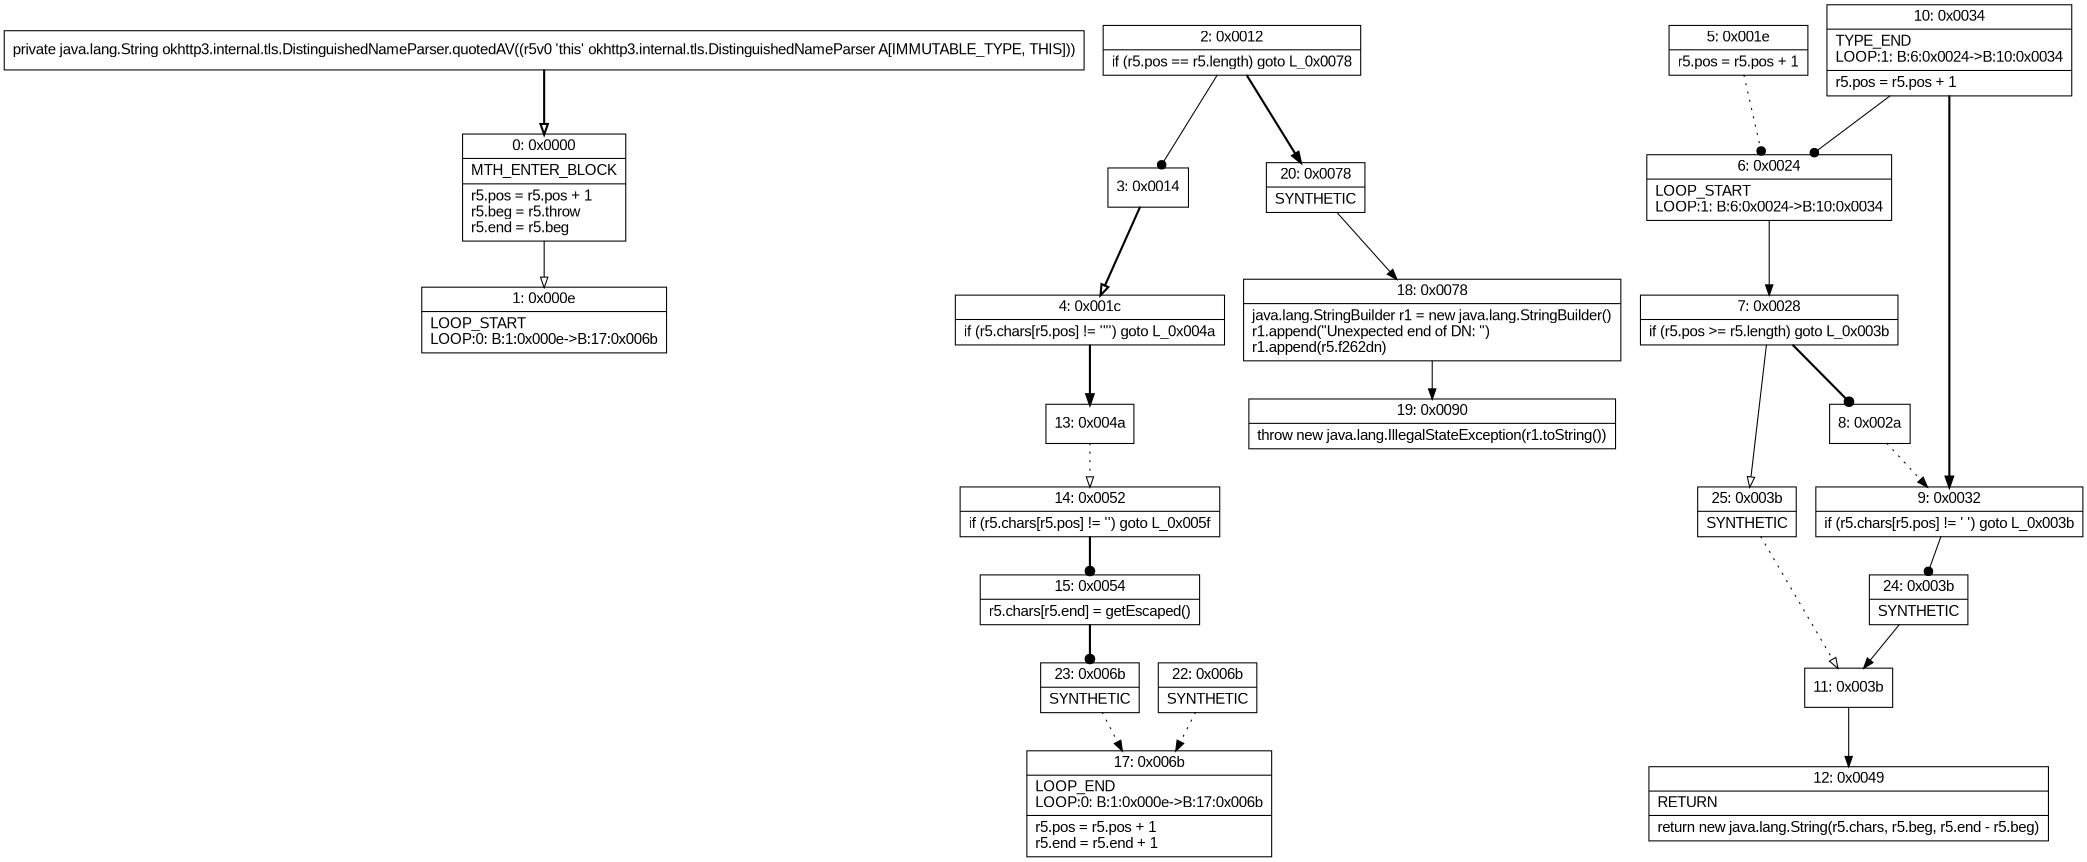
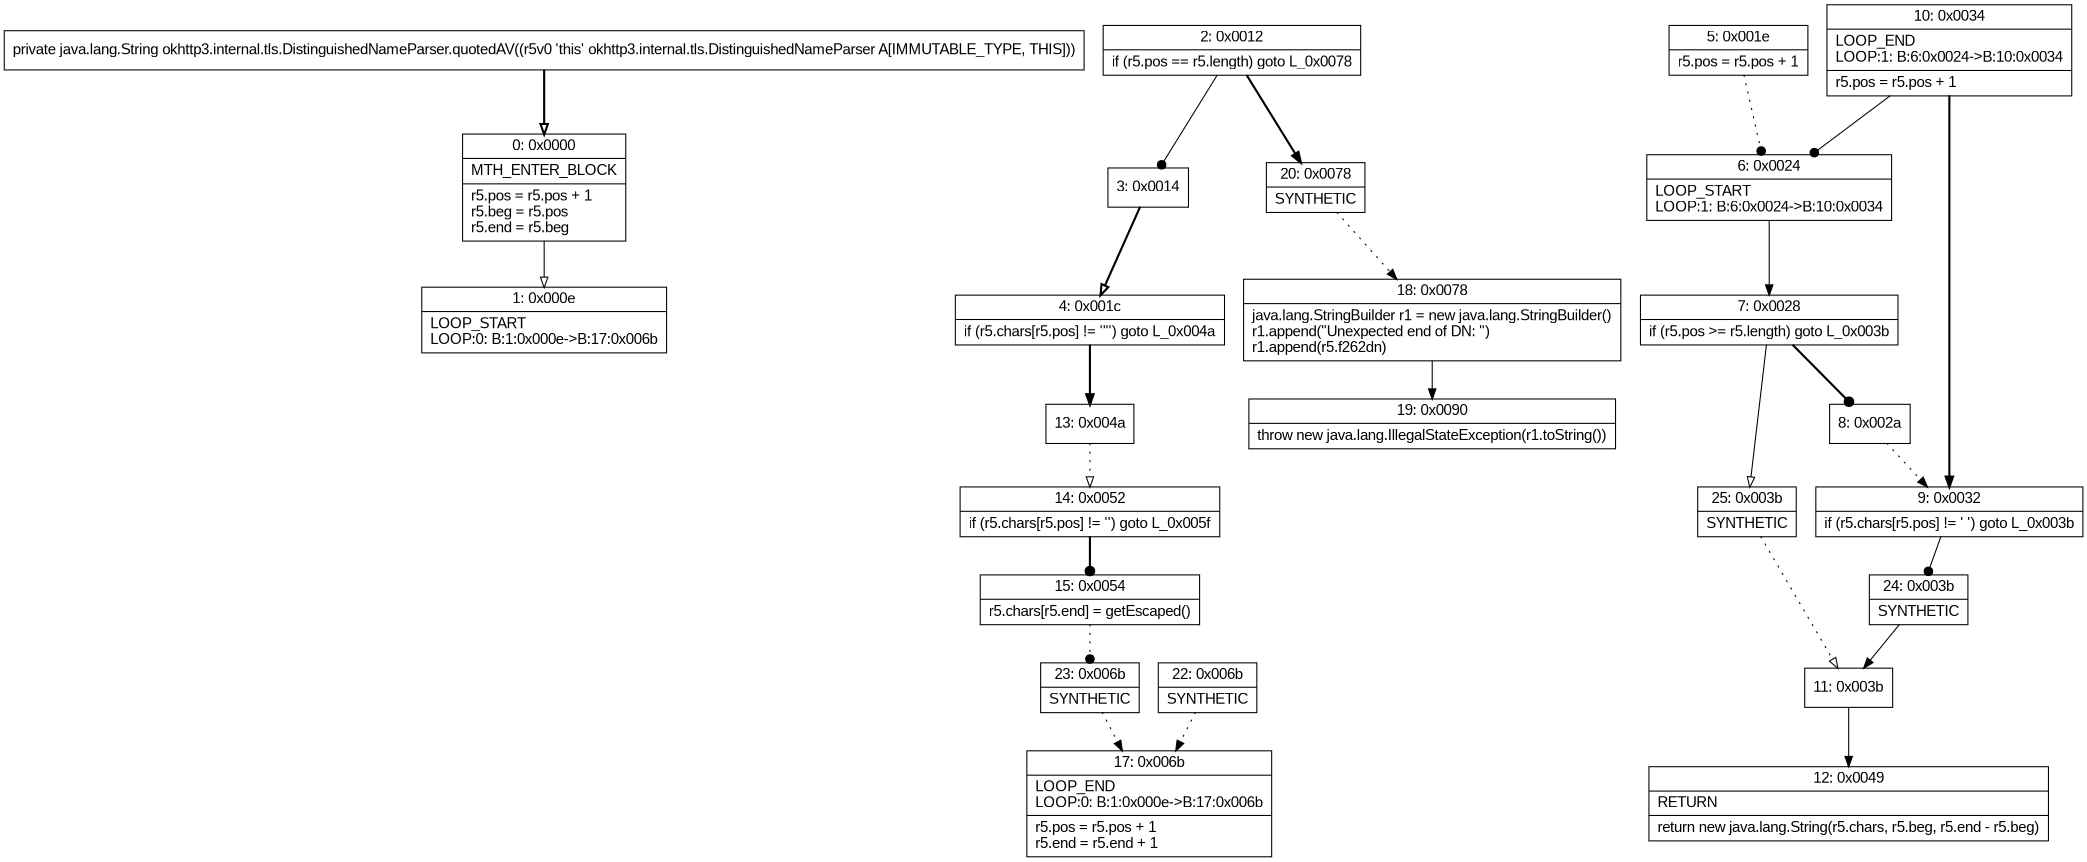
(1874, 41) -> (1876, 41)
(526, 212) -> (520, 212)
(1363, 242) -> (1363, 242)
(1090, 640) -> (1090, 640)
